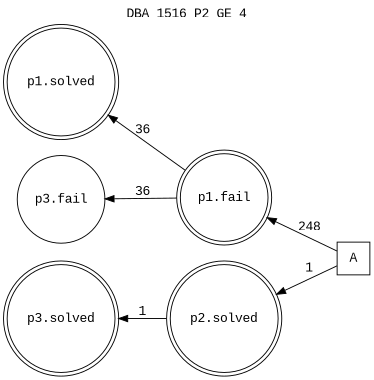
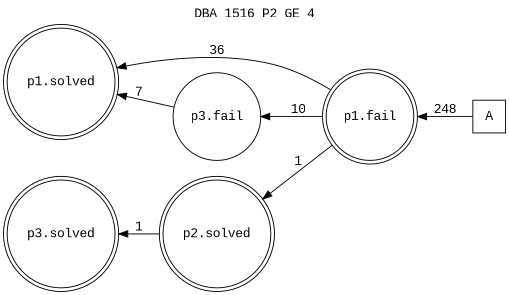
none -> (150, 102)
(143, 192) -> (298, 110)
(311, 278) -> (301, 169)
